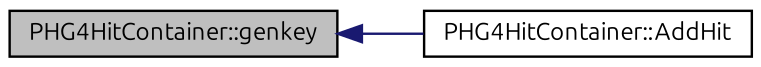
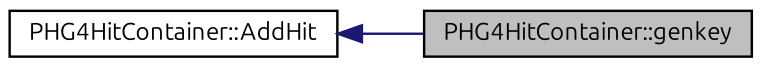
(393, 34) -> (393, 34)
